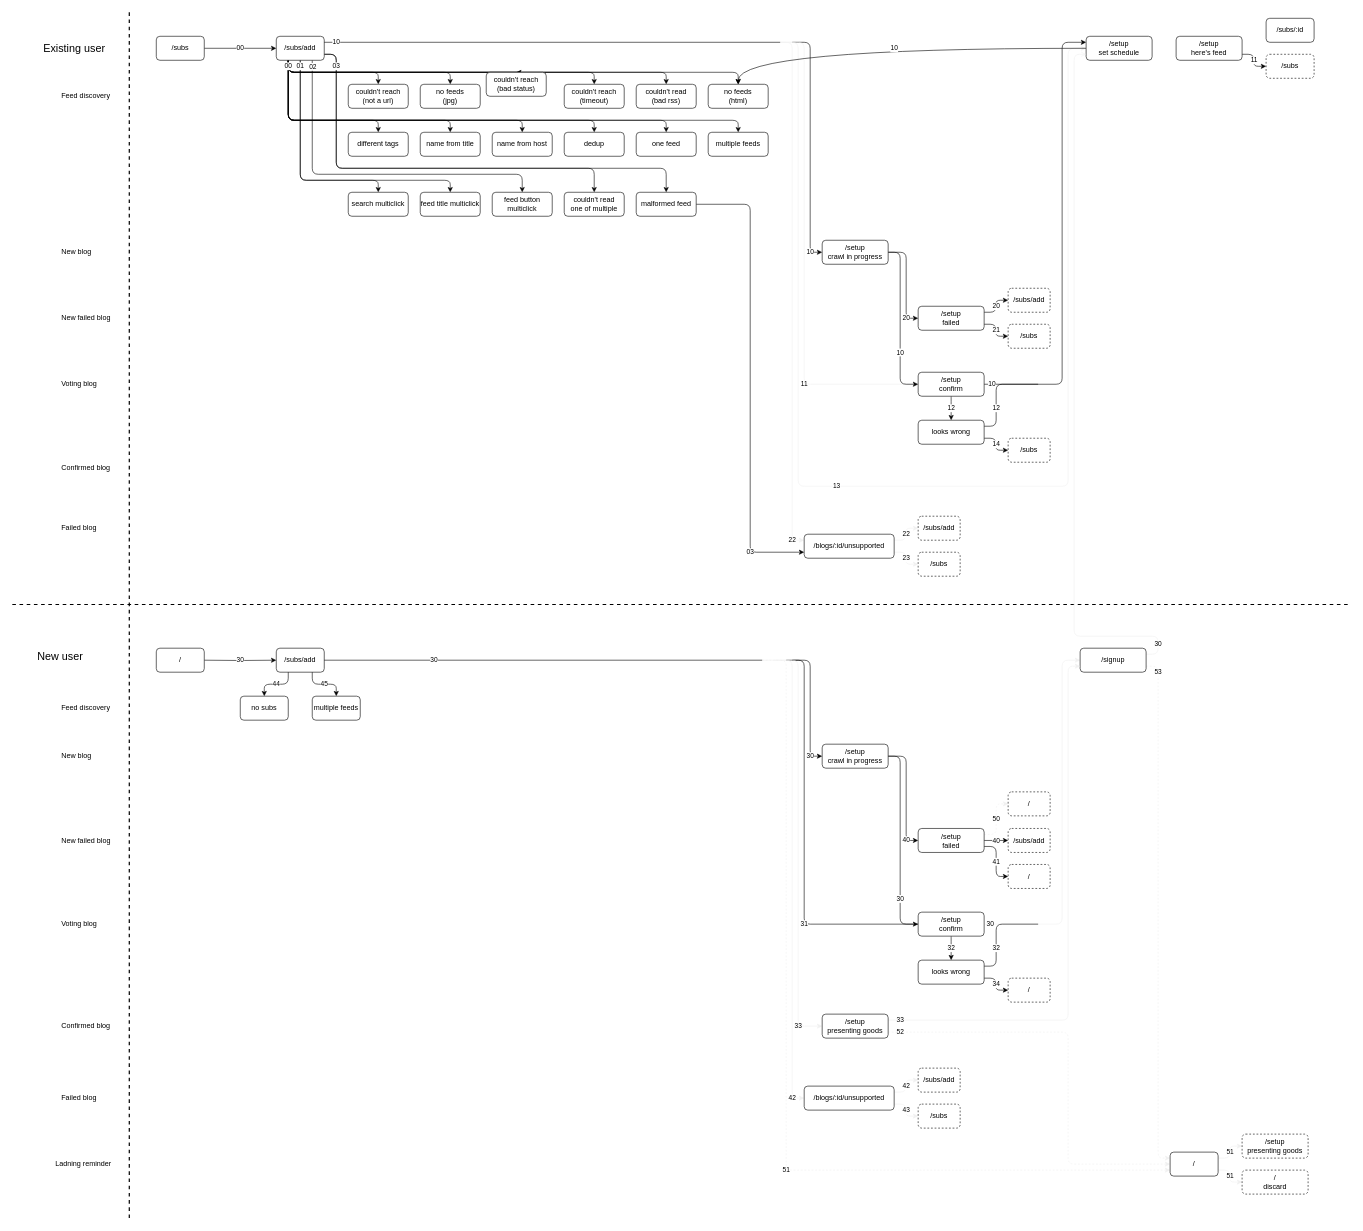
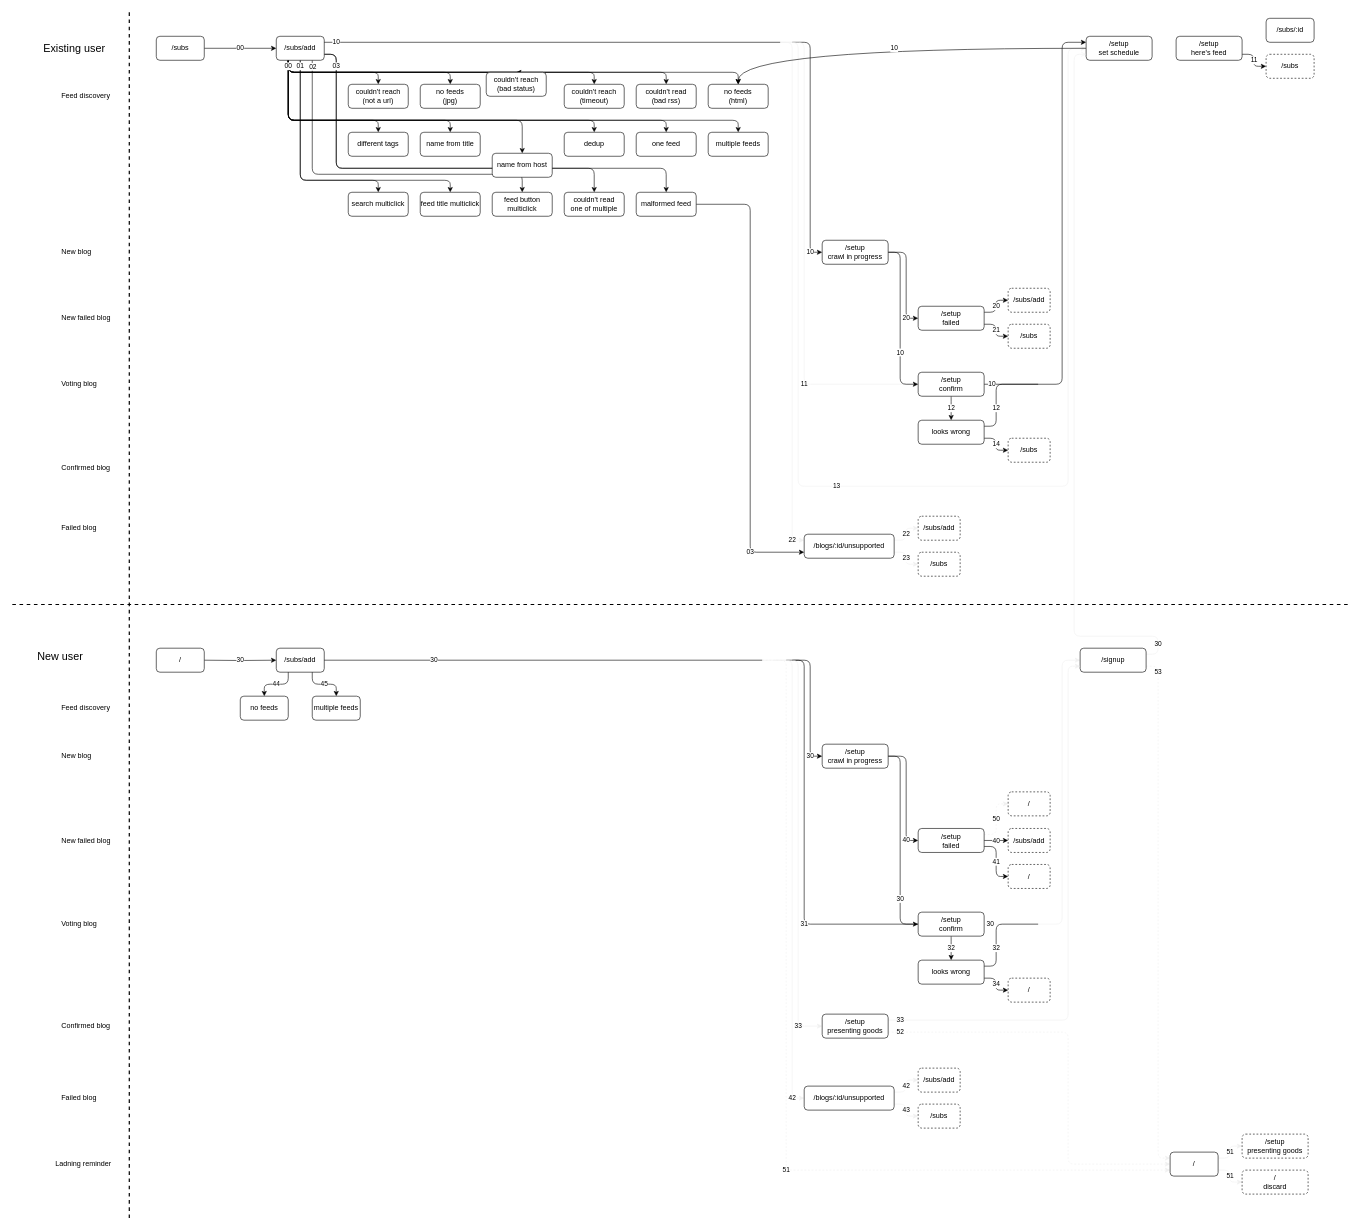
(522, 144) -> (522, 165)
(264, 708) -> (264, 708)
